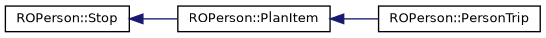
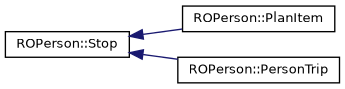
(361, 19) -> (160, 57)
